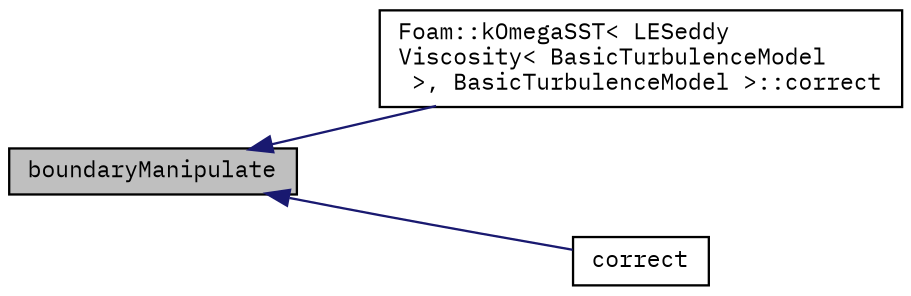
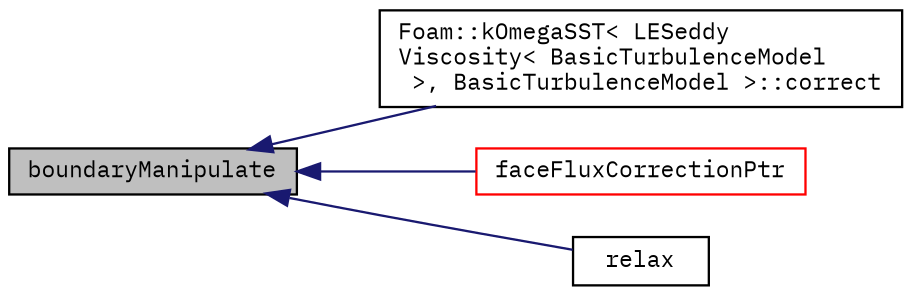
none -> (641, 171)
(641, 261) -> (641, 261)
